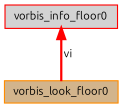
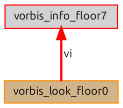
(61, 17) -> (61, 17)
